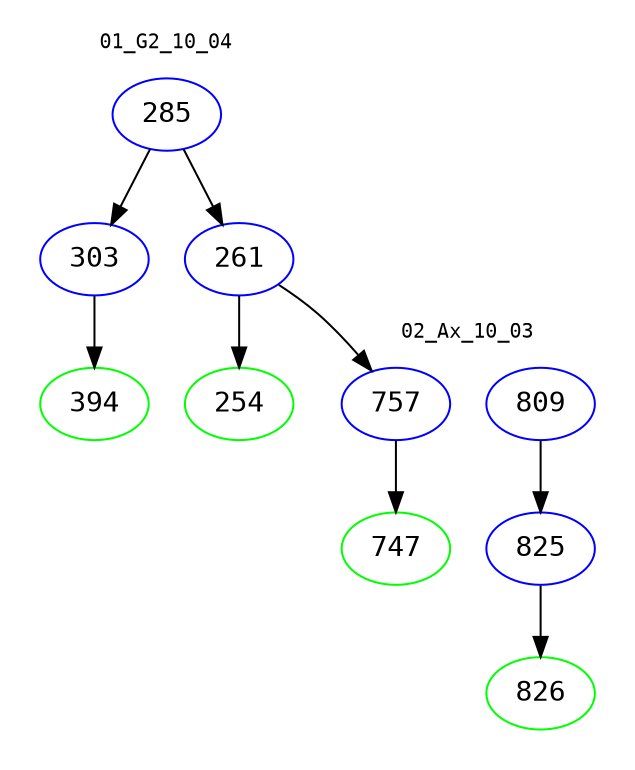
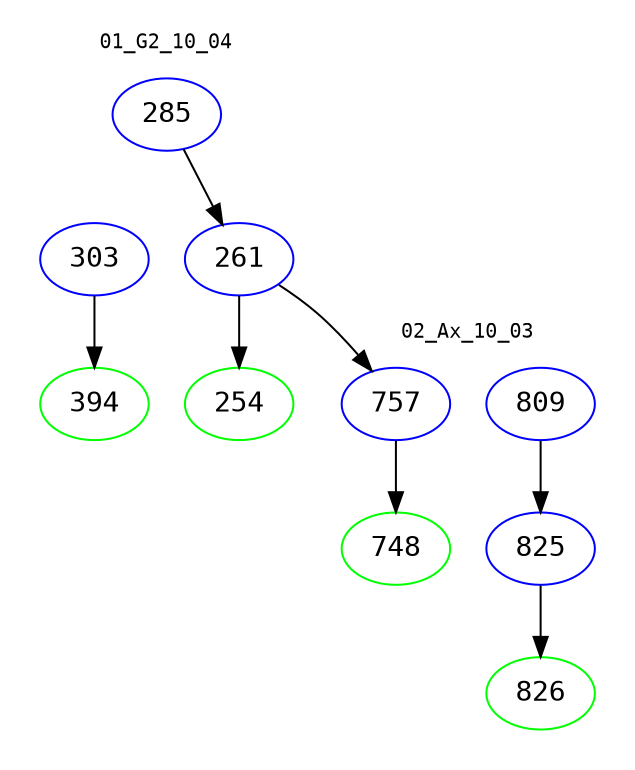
(135, 178) -> none
(396, 549) -> (396, 549)
